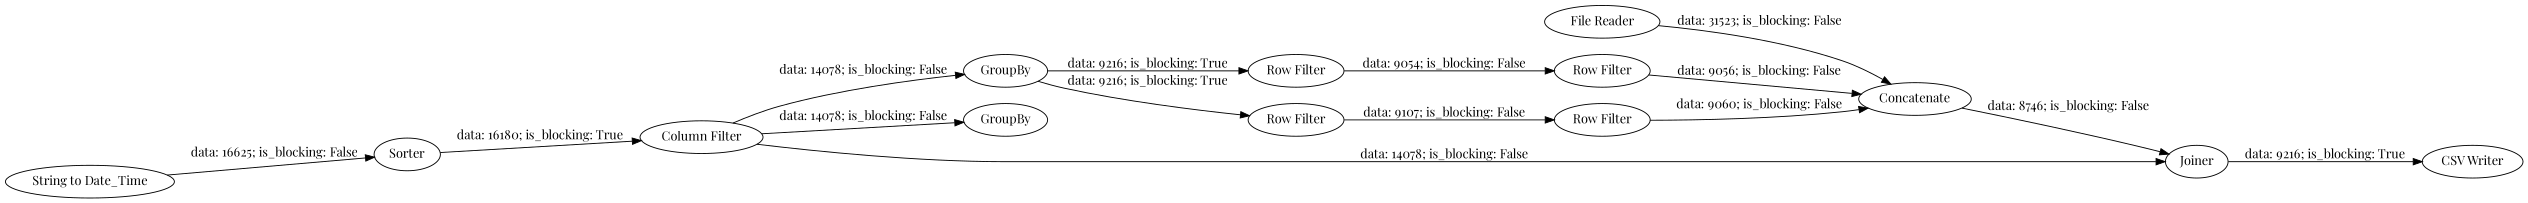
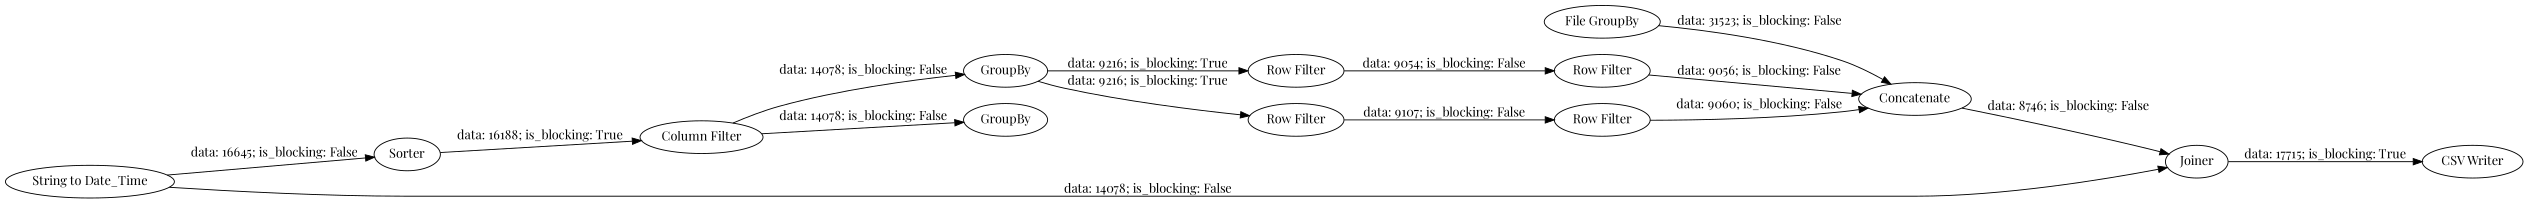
(1602, 22) -> (1602, 22)
(540, 136) -> (540, 136)
(274, 153) -> (274, 153)
(2325, 155) -> (2325, 155)
(1456, 162) -> (1165, 196)
